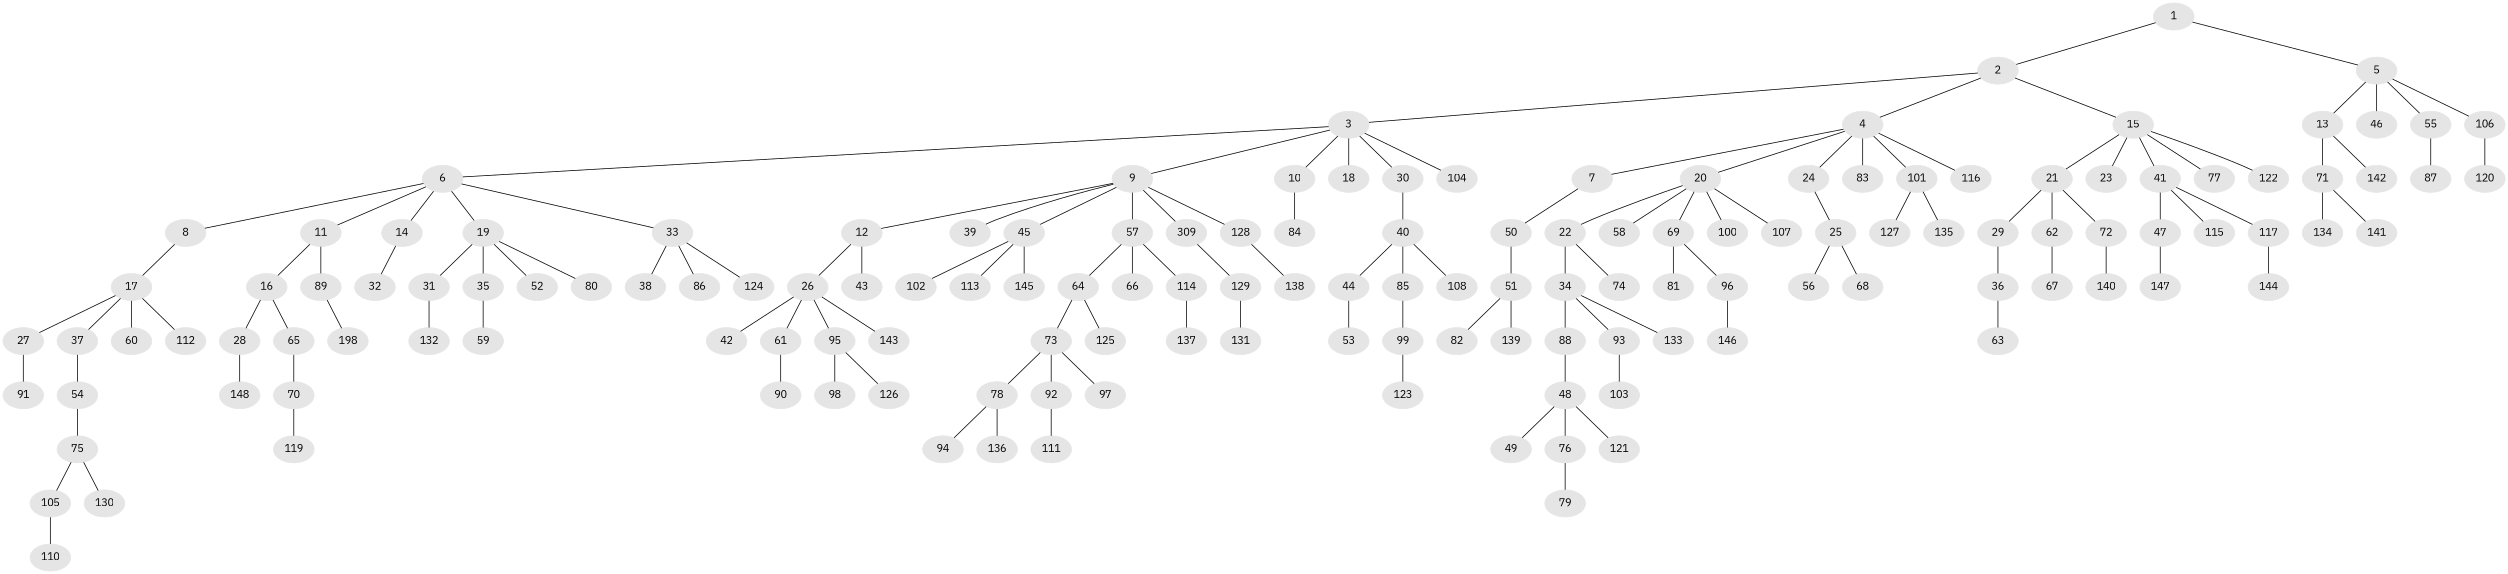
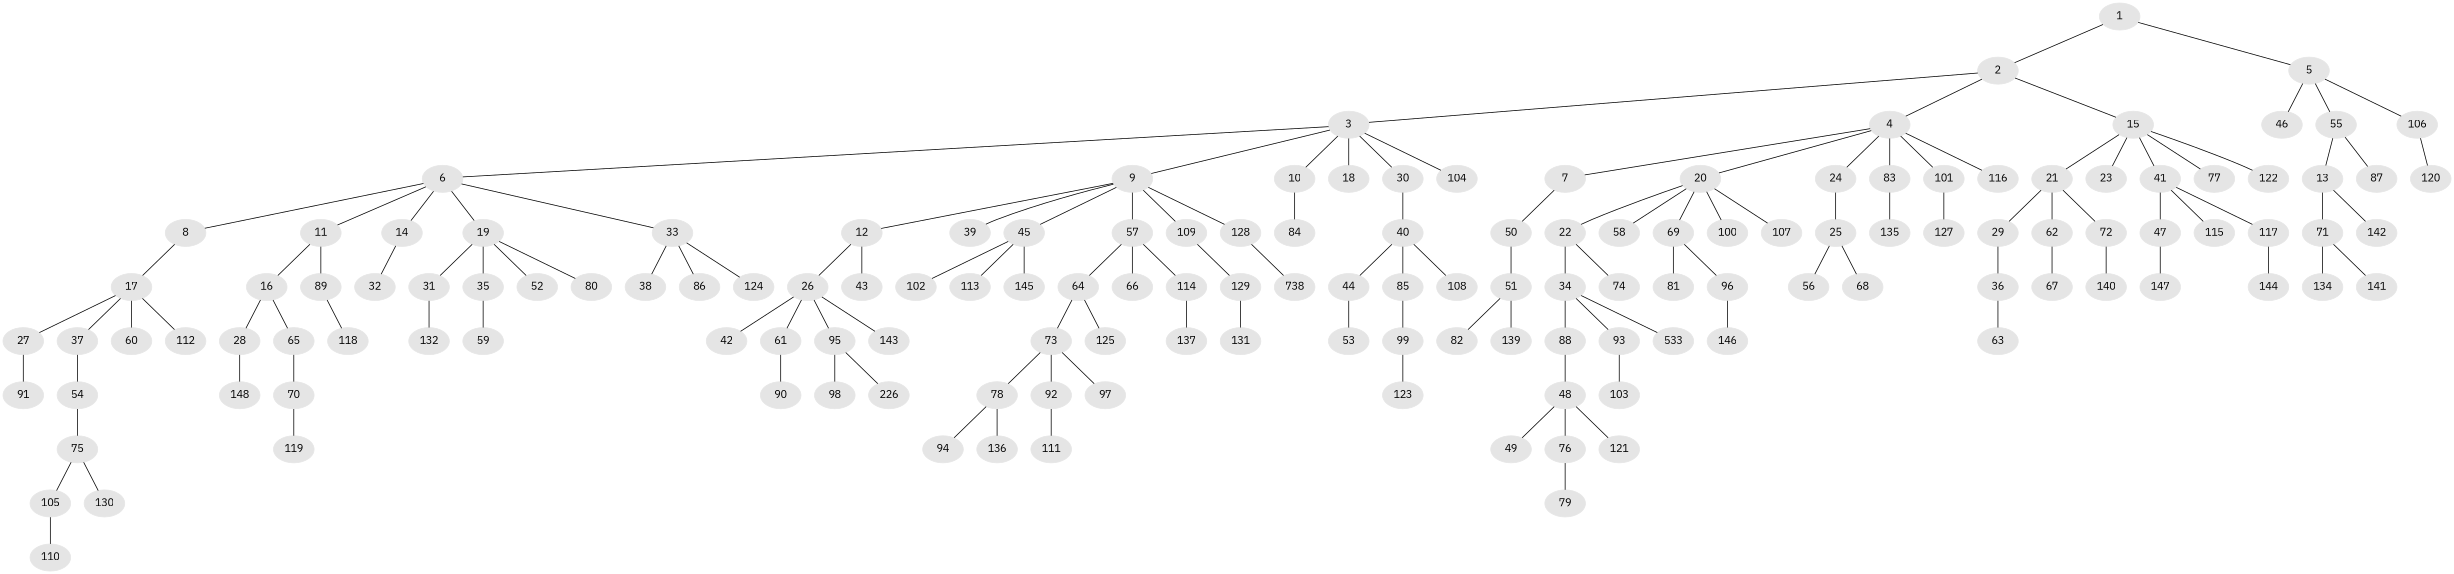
(2350, 98) -> (2329, 152)
(1930, 206) -> (1890, 206)
(1186, 233) -> (1186, 233)
(1295, 287) -> (1295, 287)
(348, 341) -> (348, 341)
(1673, 341) -> (1673, 341)
(889, 395) -> (889, 395)
